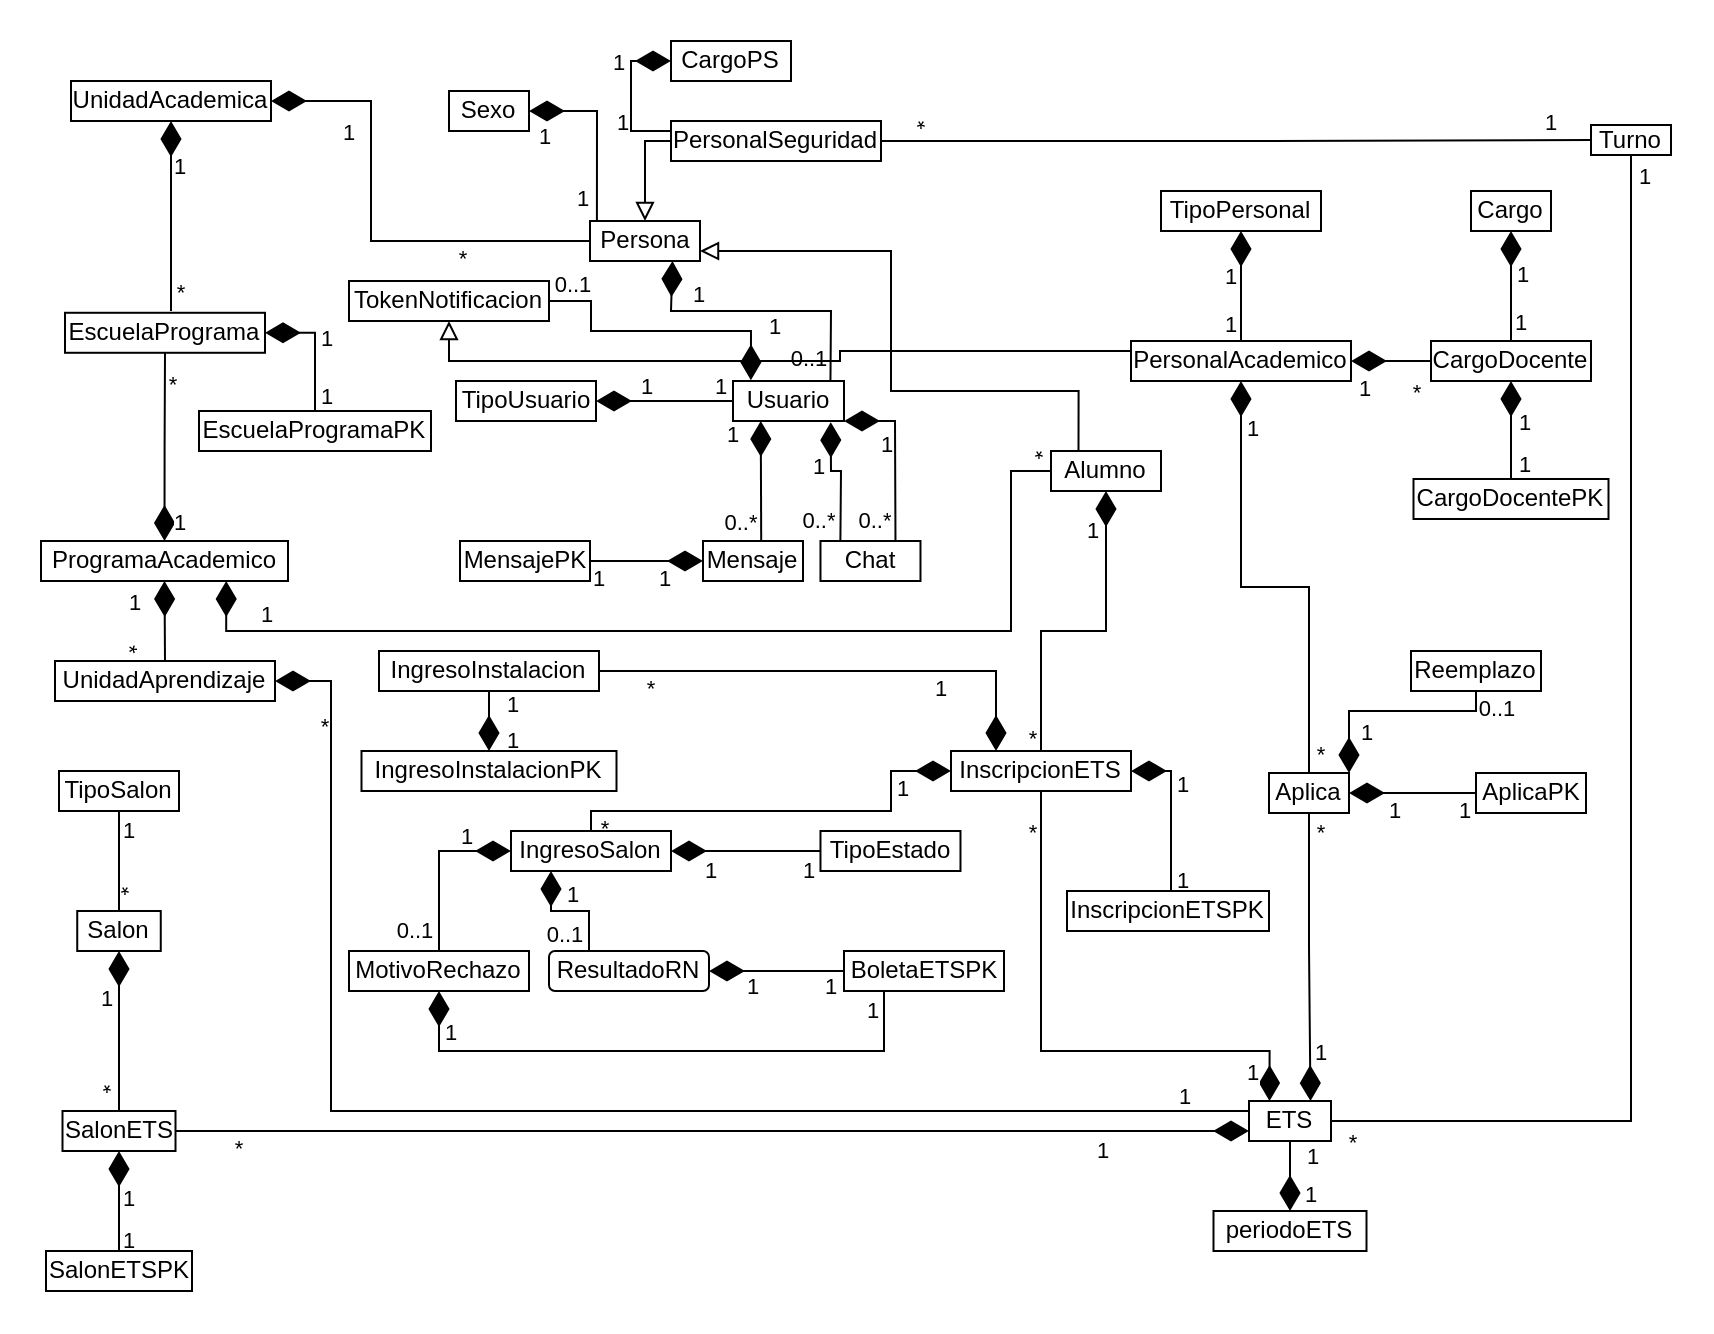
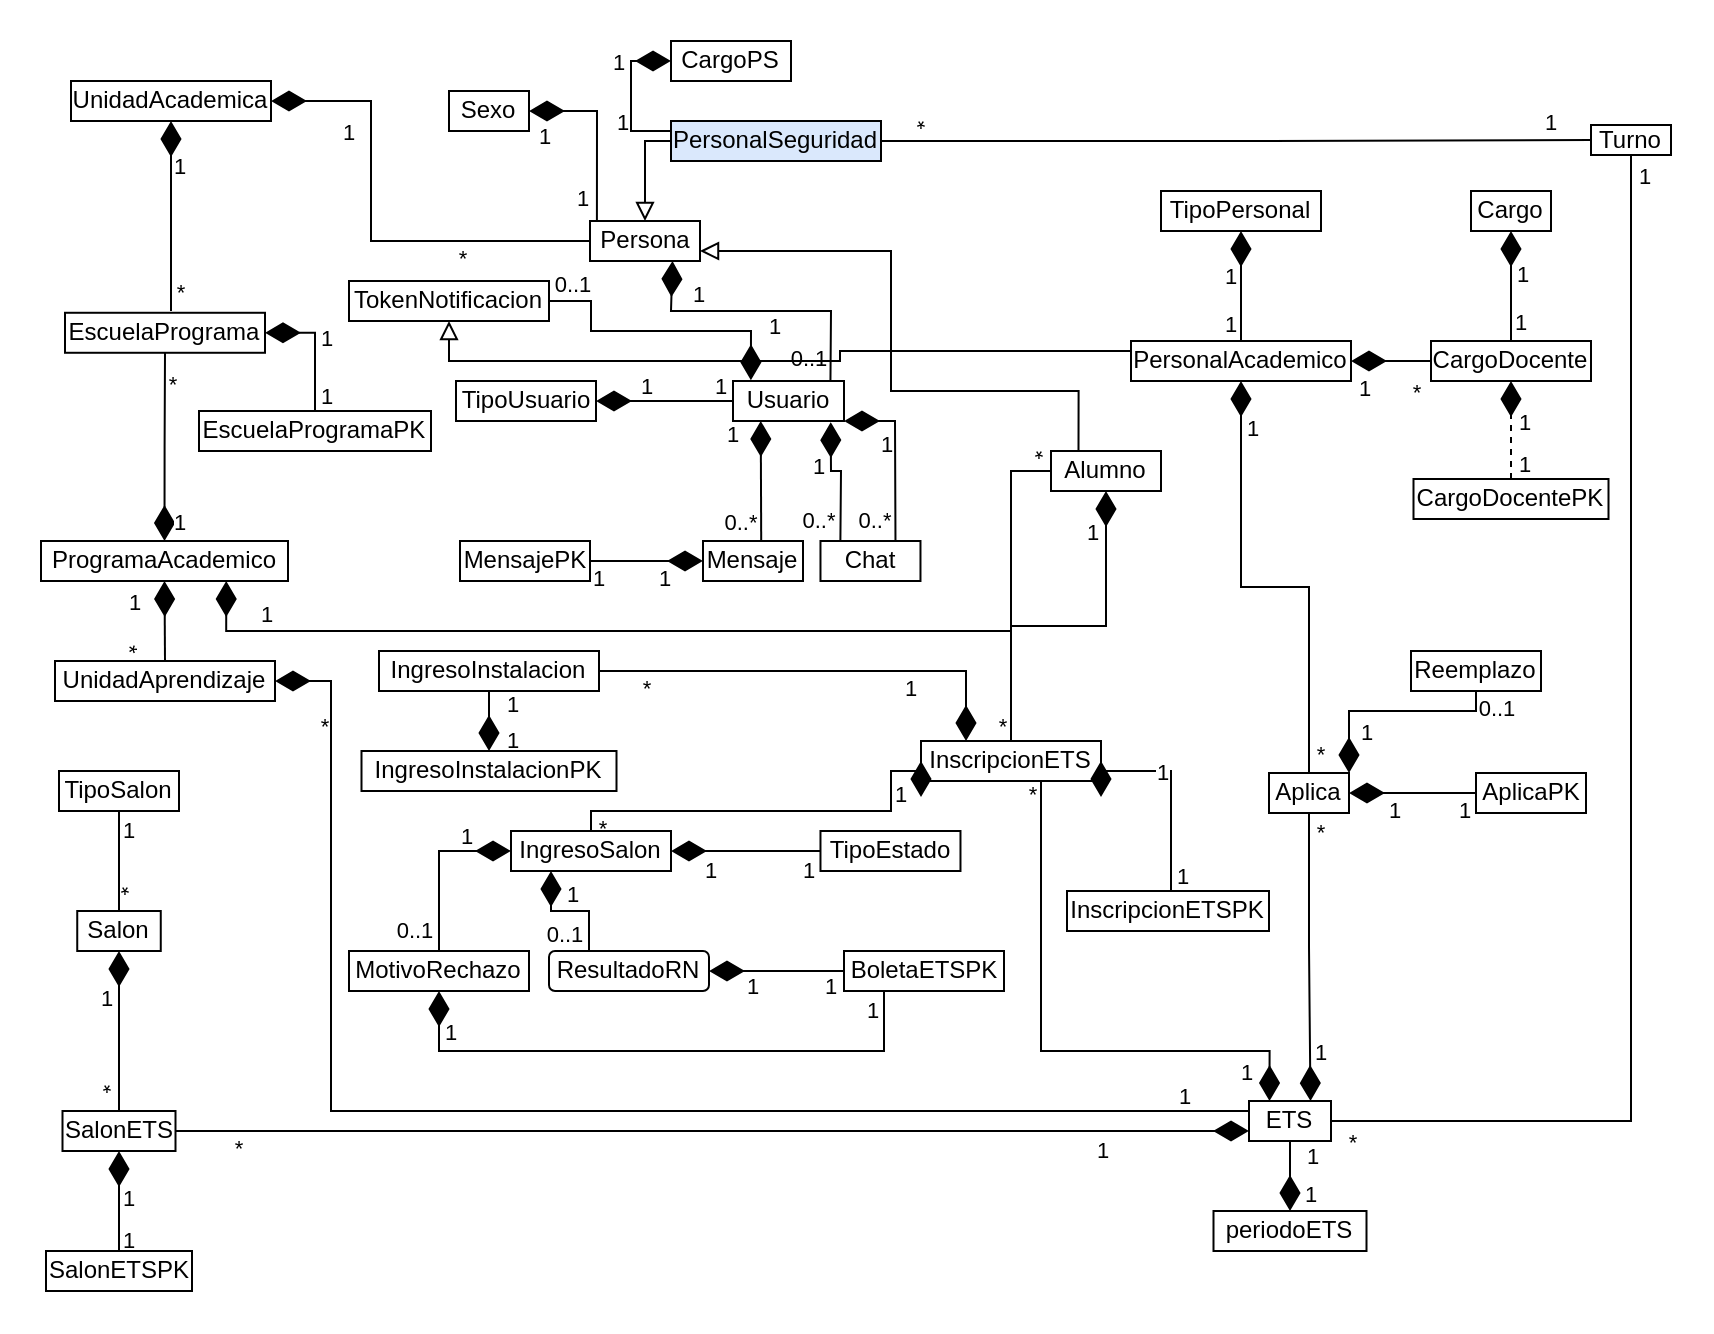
(776, 141) -> (776, 141)
(1511, 446) -> (1511, 446)
(1041, 771) -> (1011, 761)
